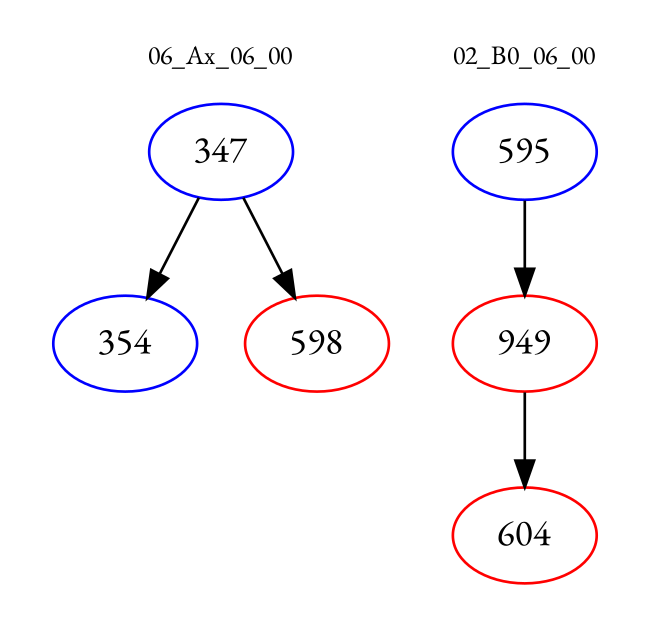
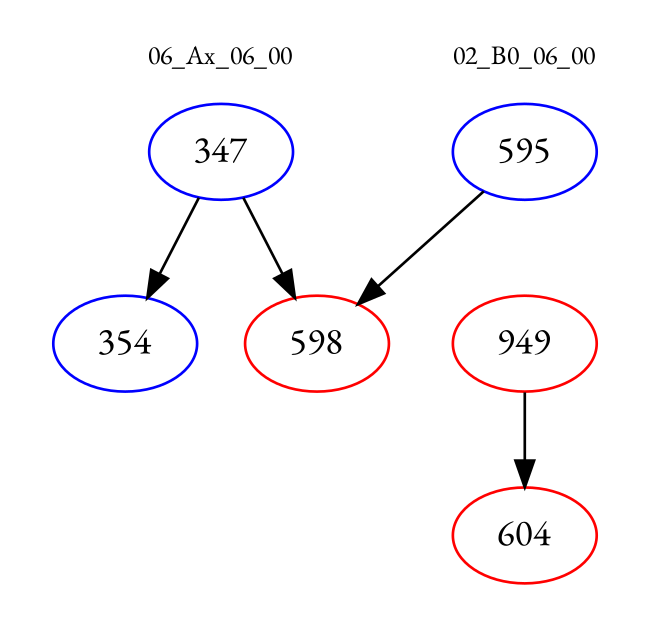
(525, 235) -> (449, 222)
